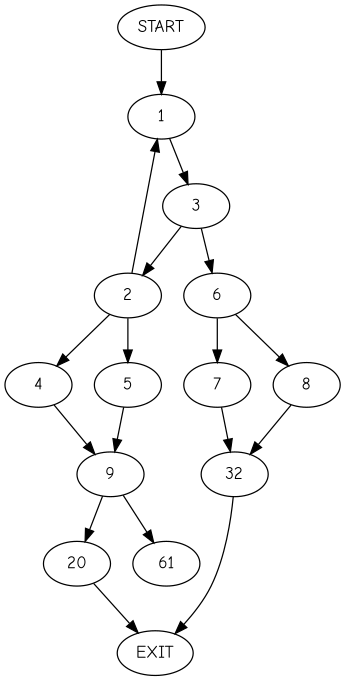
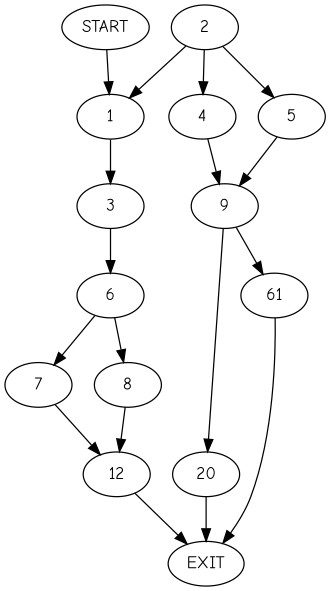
(166, 246) -> none
none -> (268, 429)
(235, 474) -> (117, 474)
